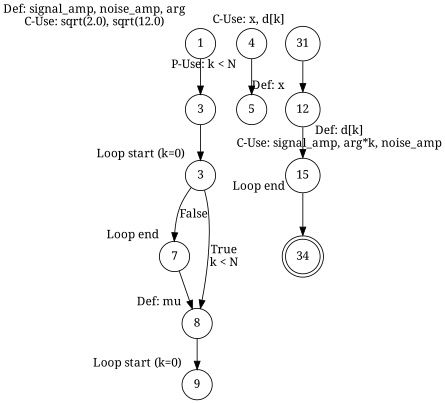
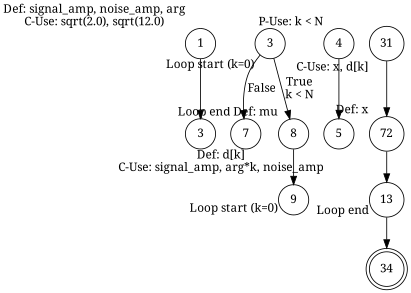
(303, 110) -> (387, 134)
(200, 138) -> none
(303, 175) -> (387, 200)
(184, 286) -> none
